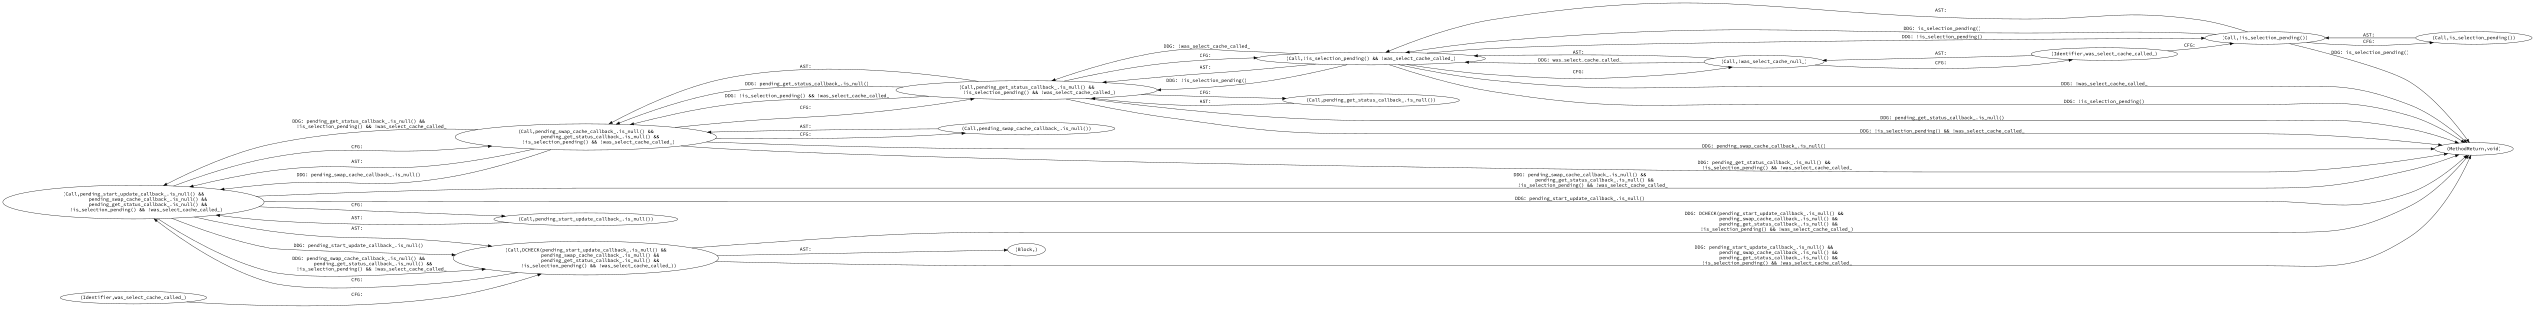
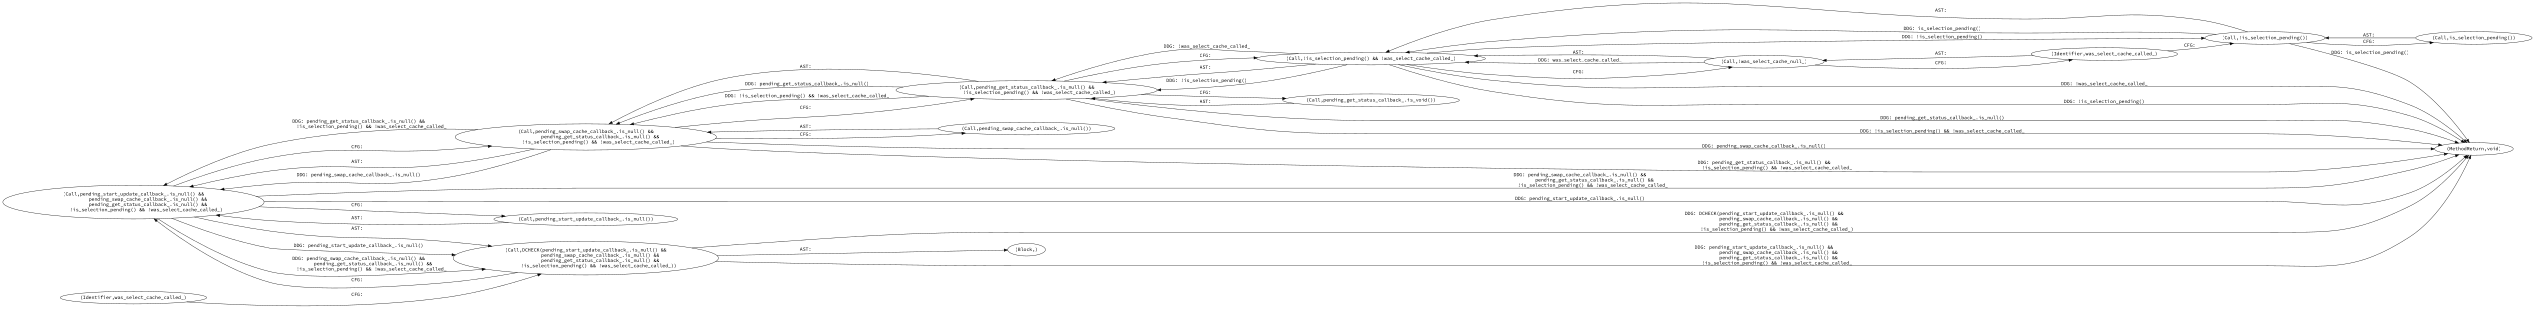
(1371, 100) -> (1371, 100)
